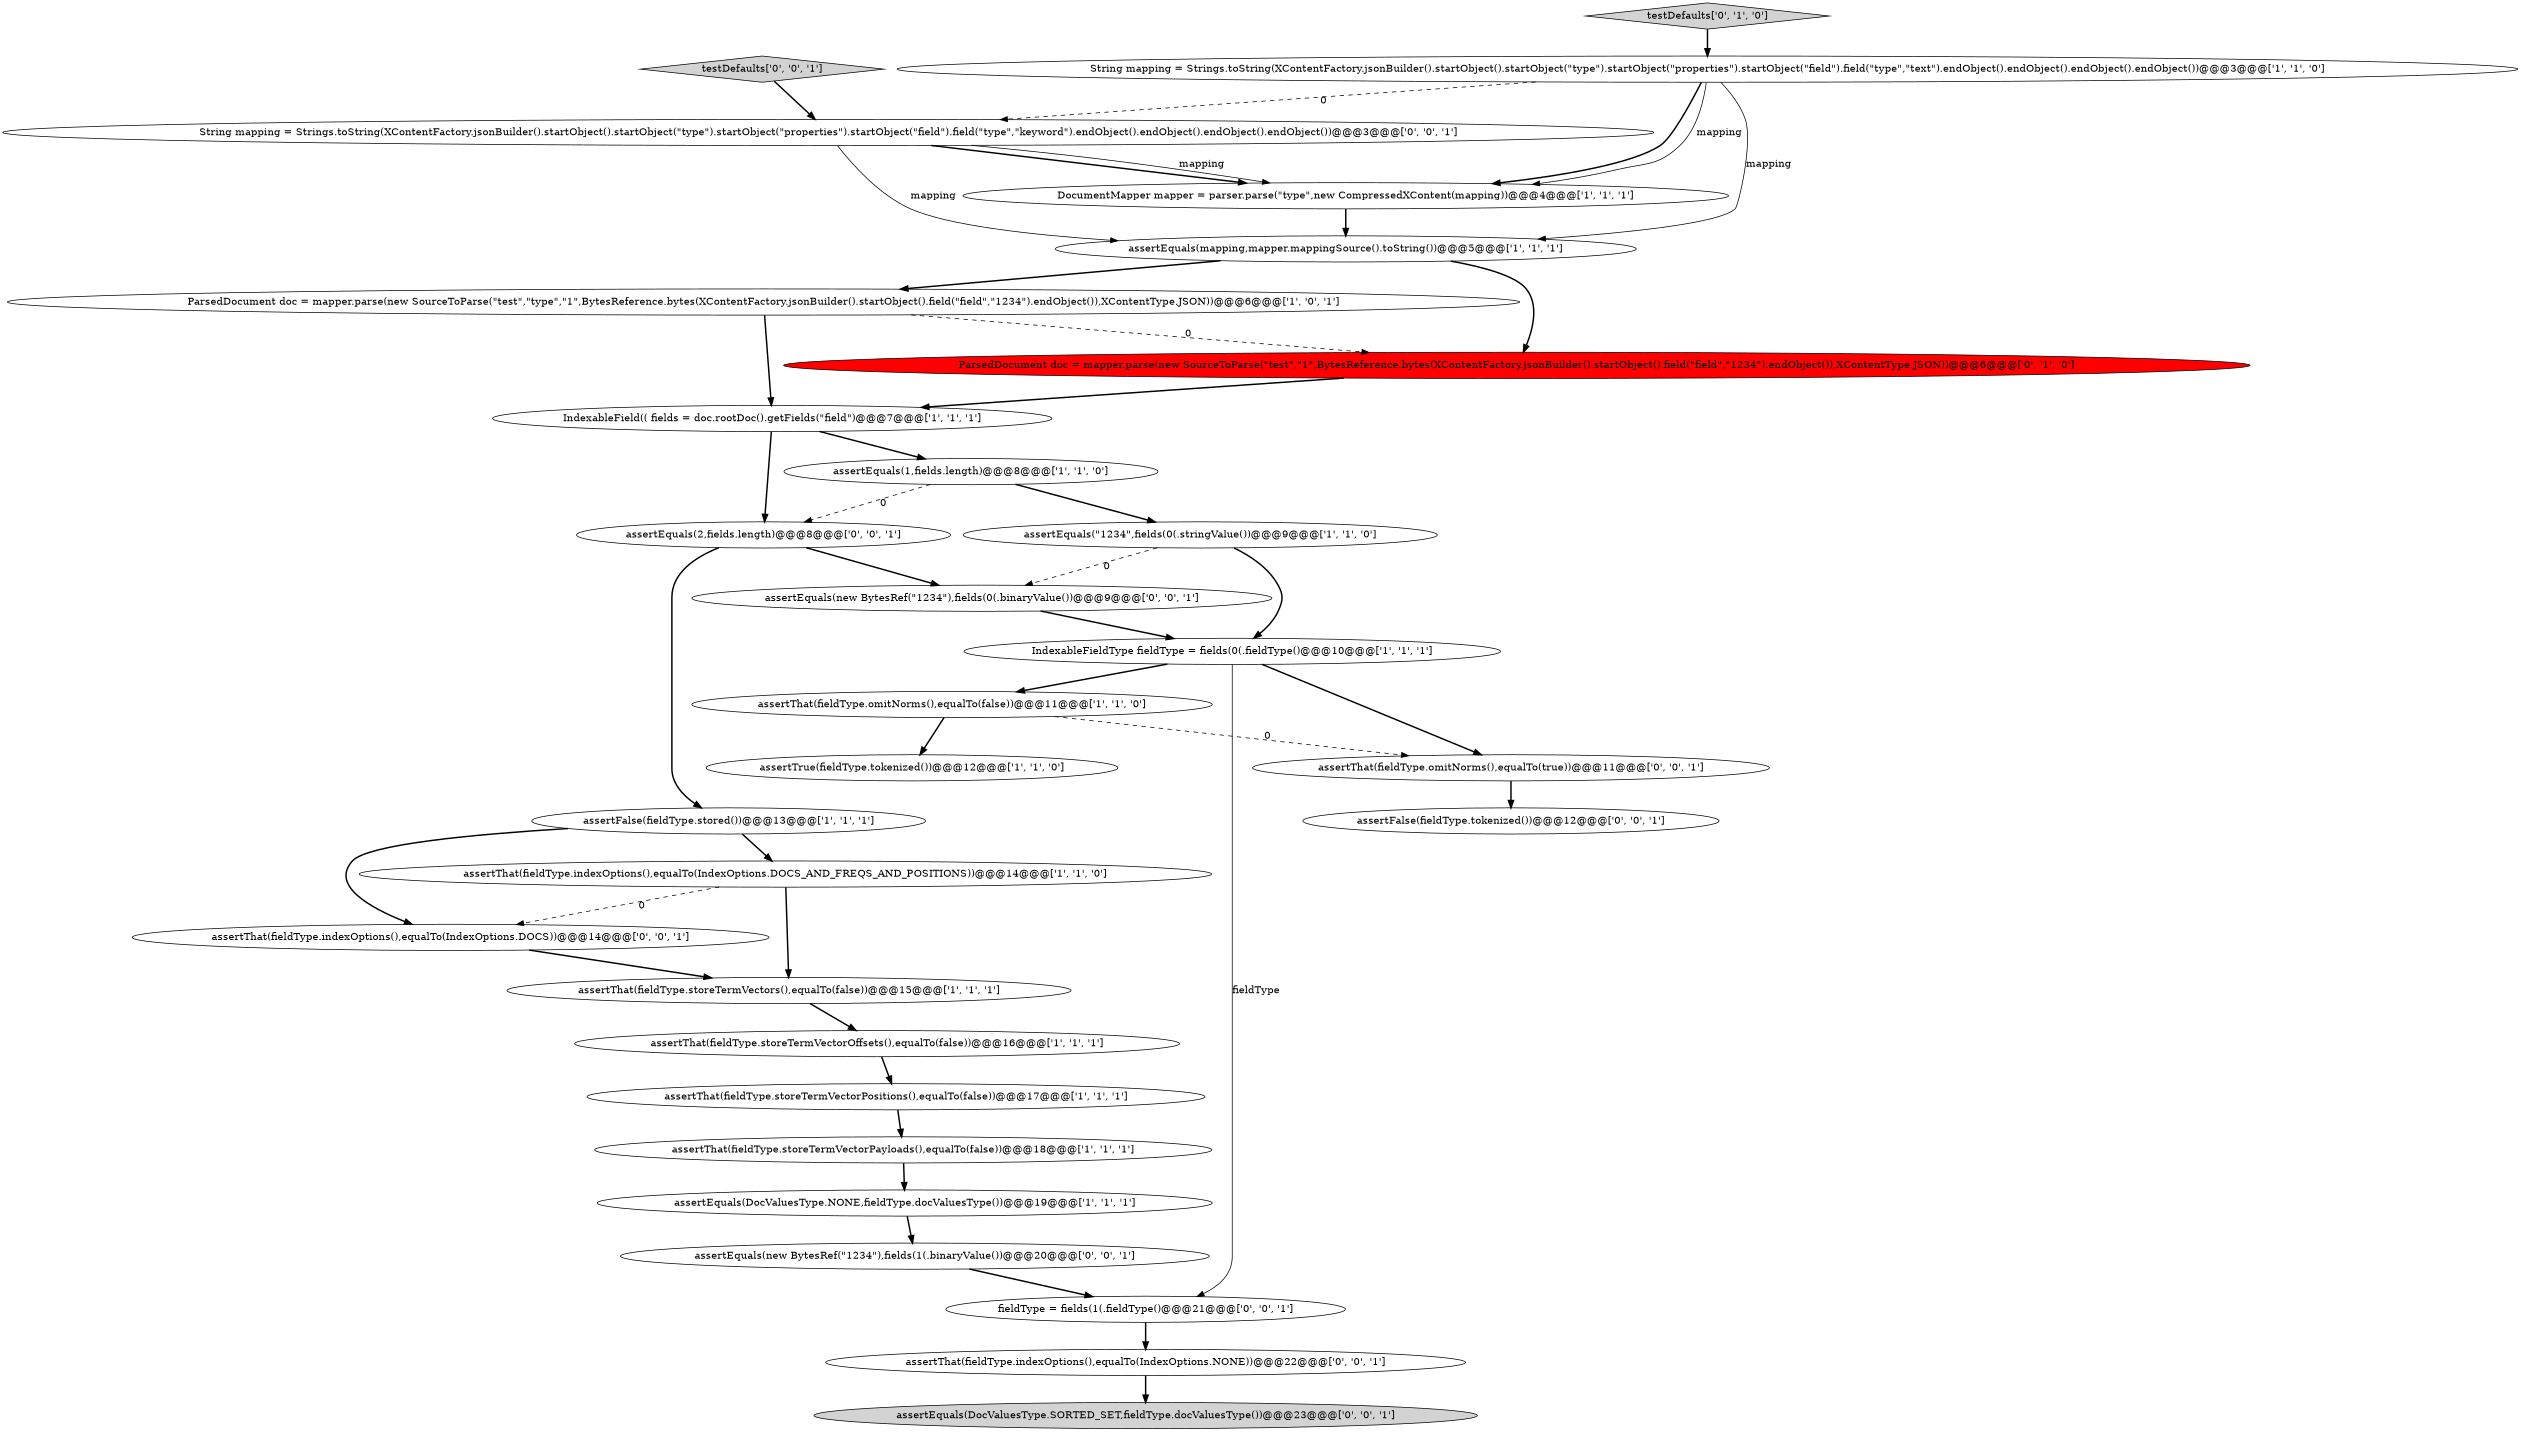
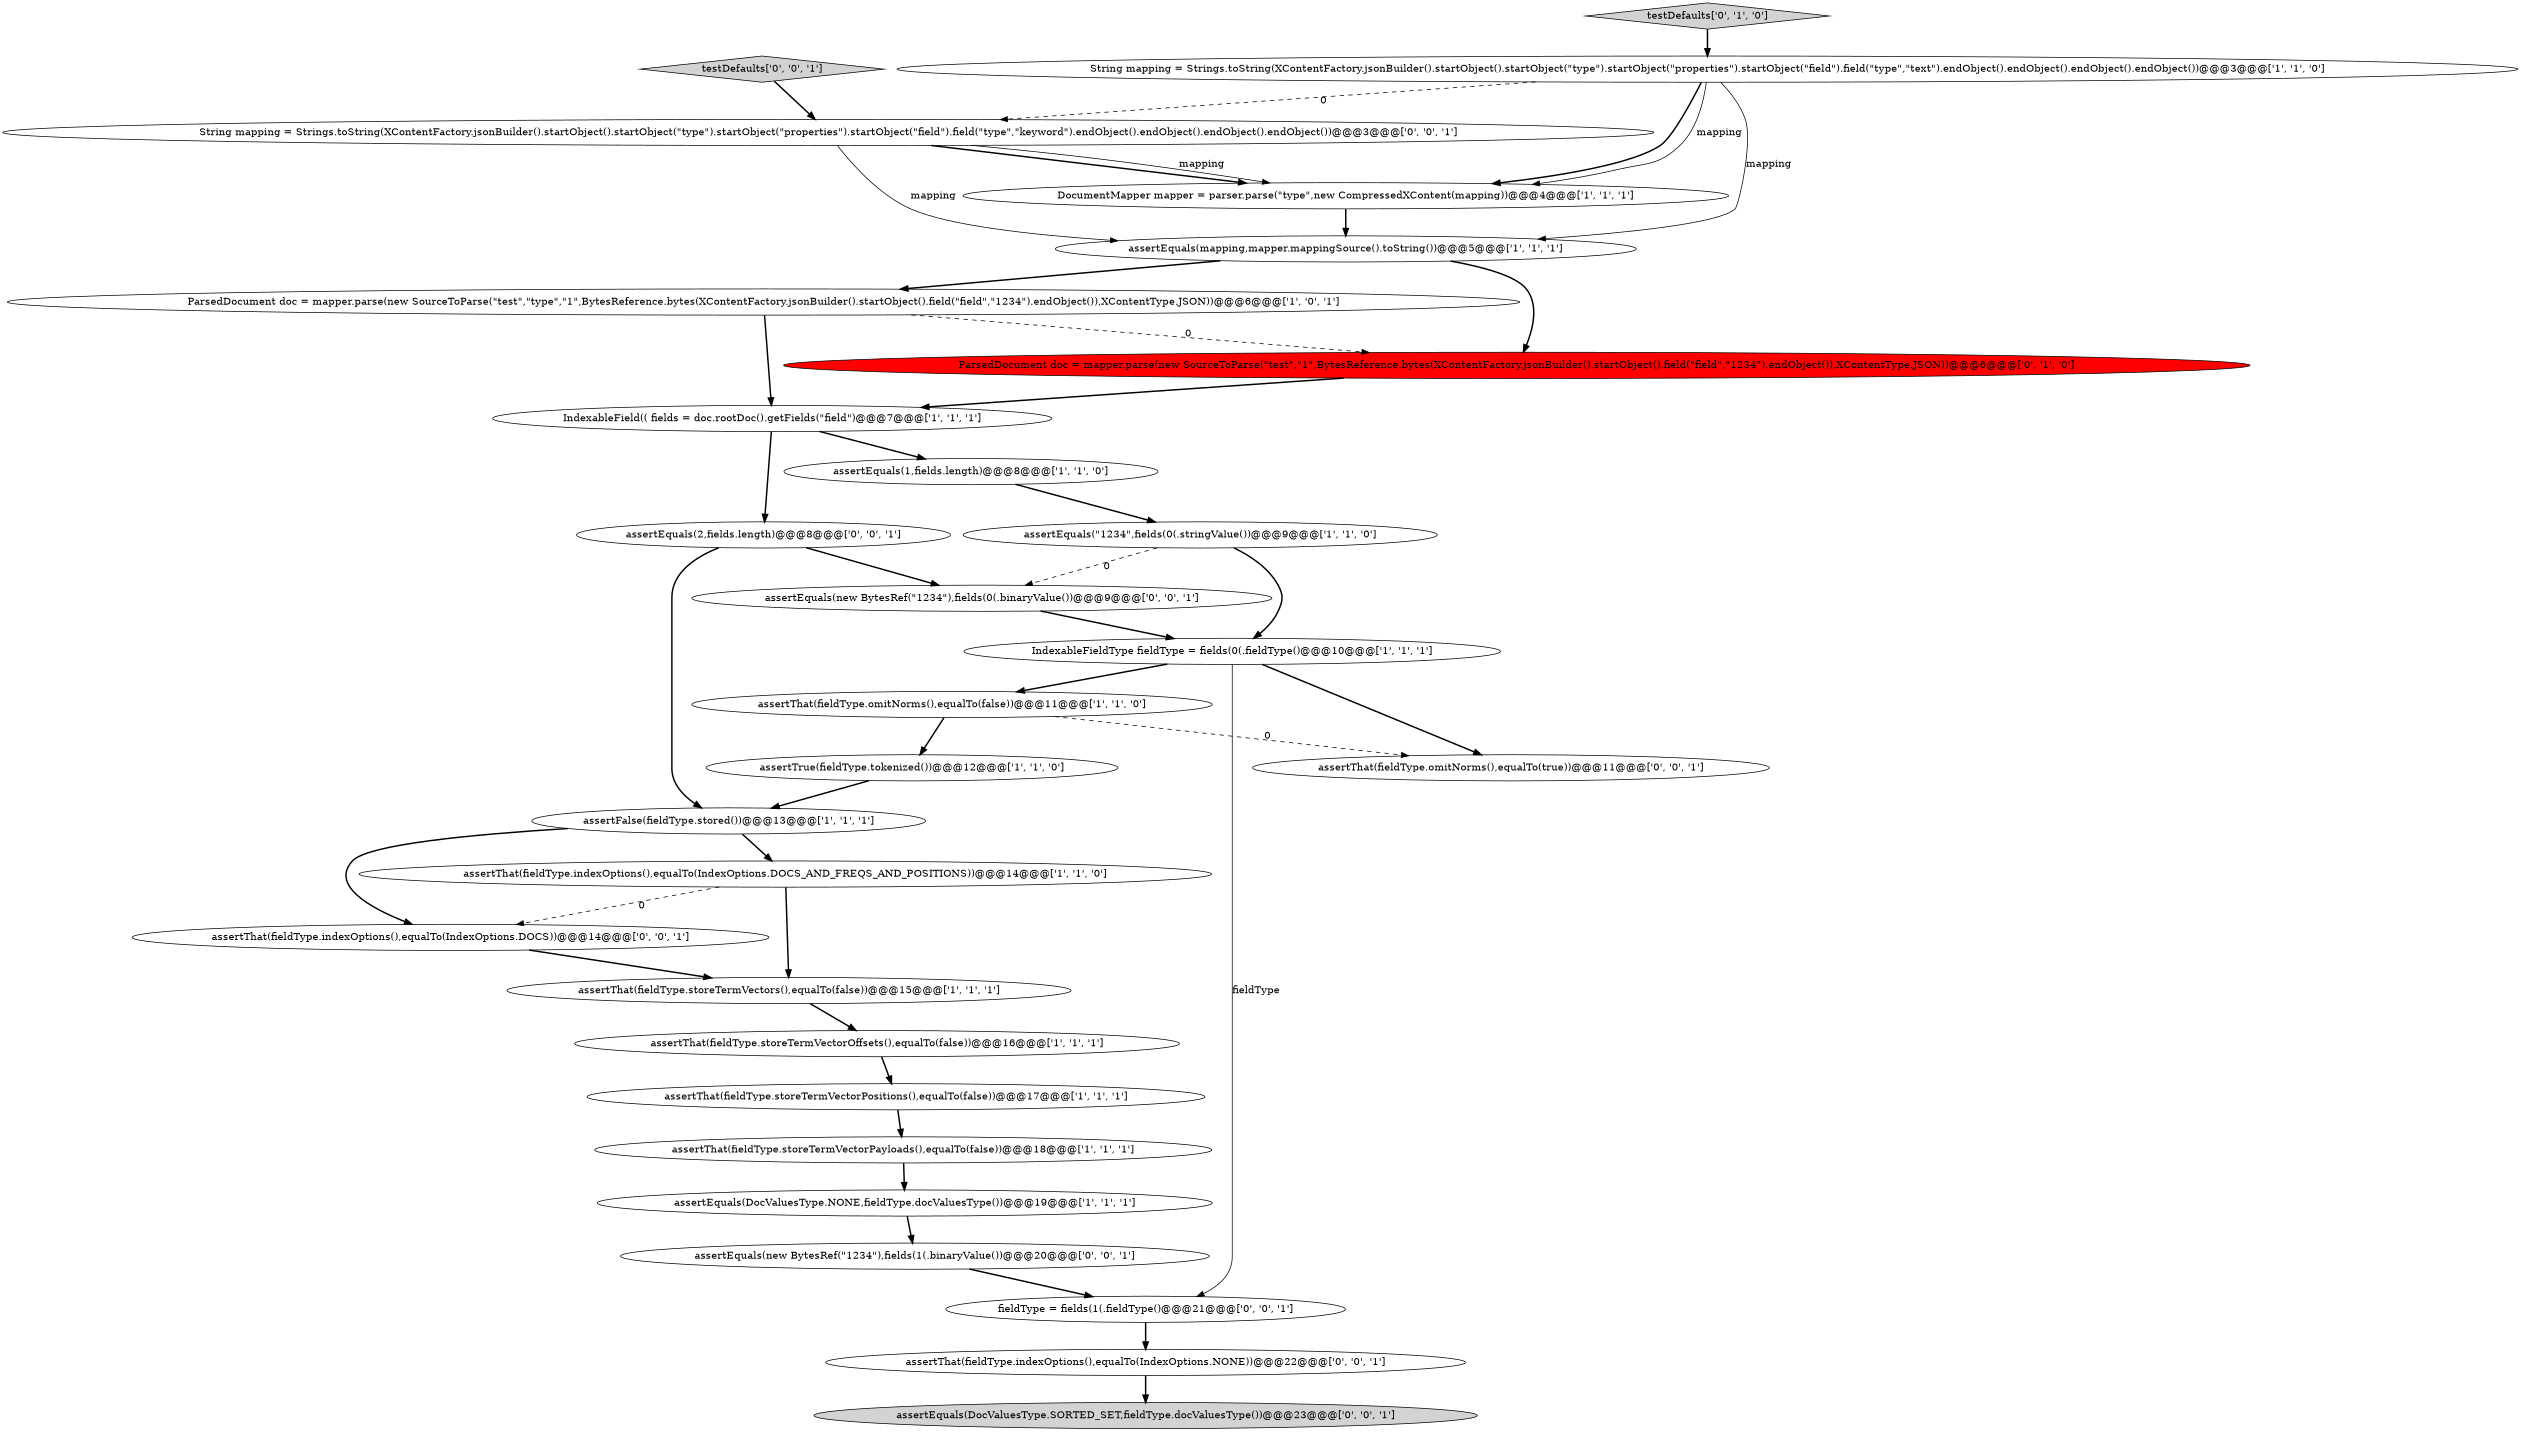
(871, 502) -> none
none -> (824, 793)
(1511, 821) -> none
